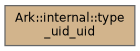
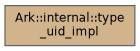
(70, 26) -> (70, 26)
